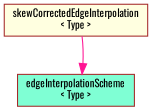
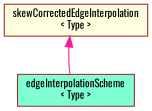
(83, 50) -> (69, 61)
